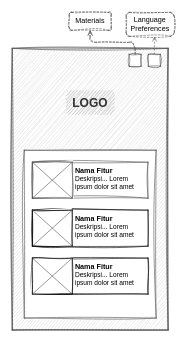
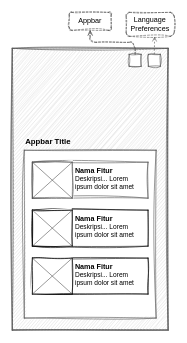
(90, 21) -> (90, 21)
(90, 102) -> none
none -> (57, 141)
